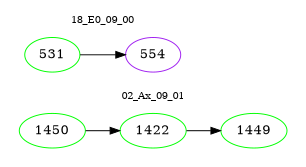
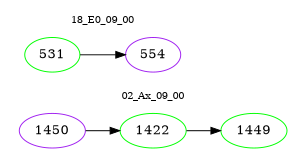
(153, 97) -> (153, 97)
(52, 131) -> (52, 131)
